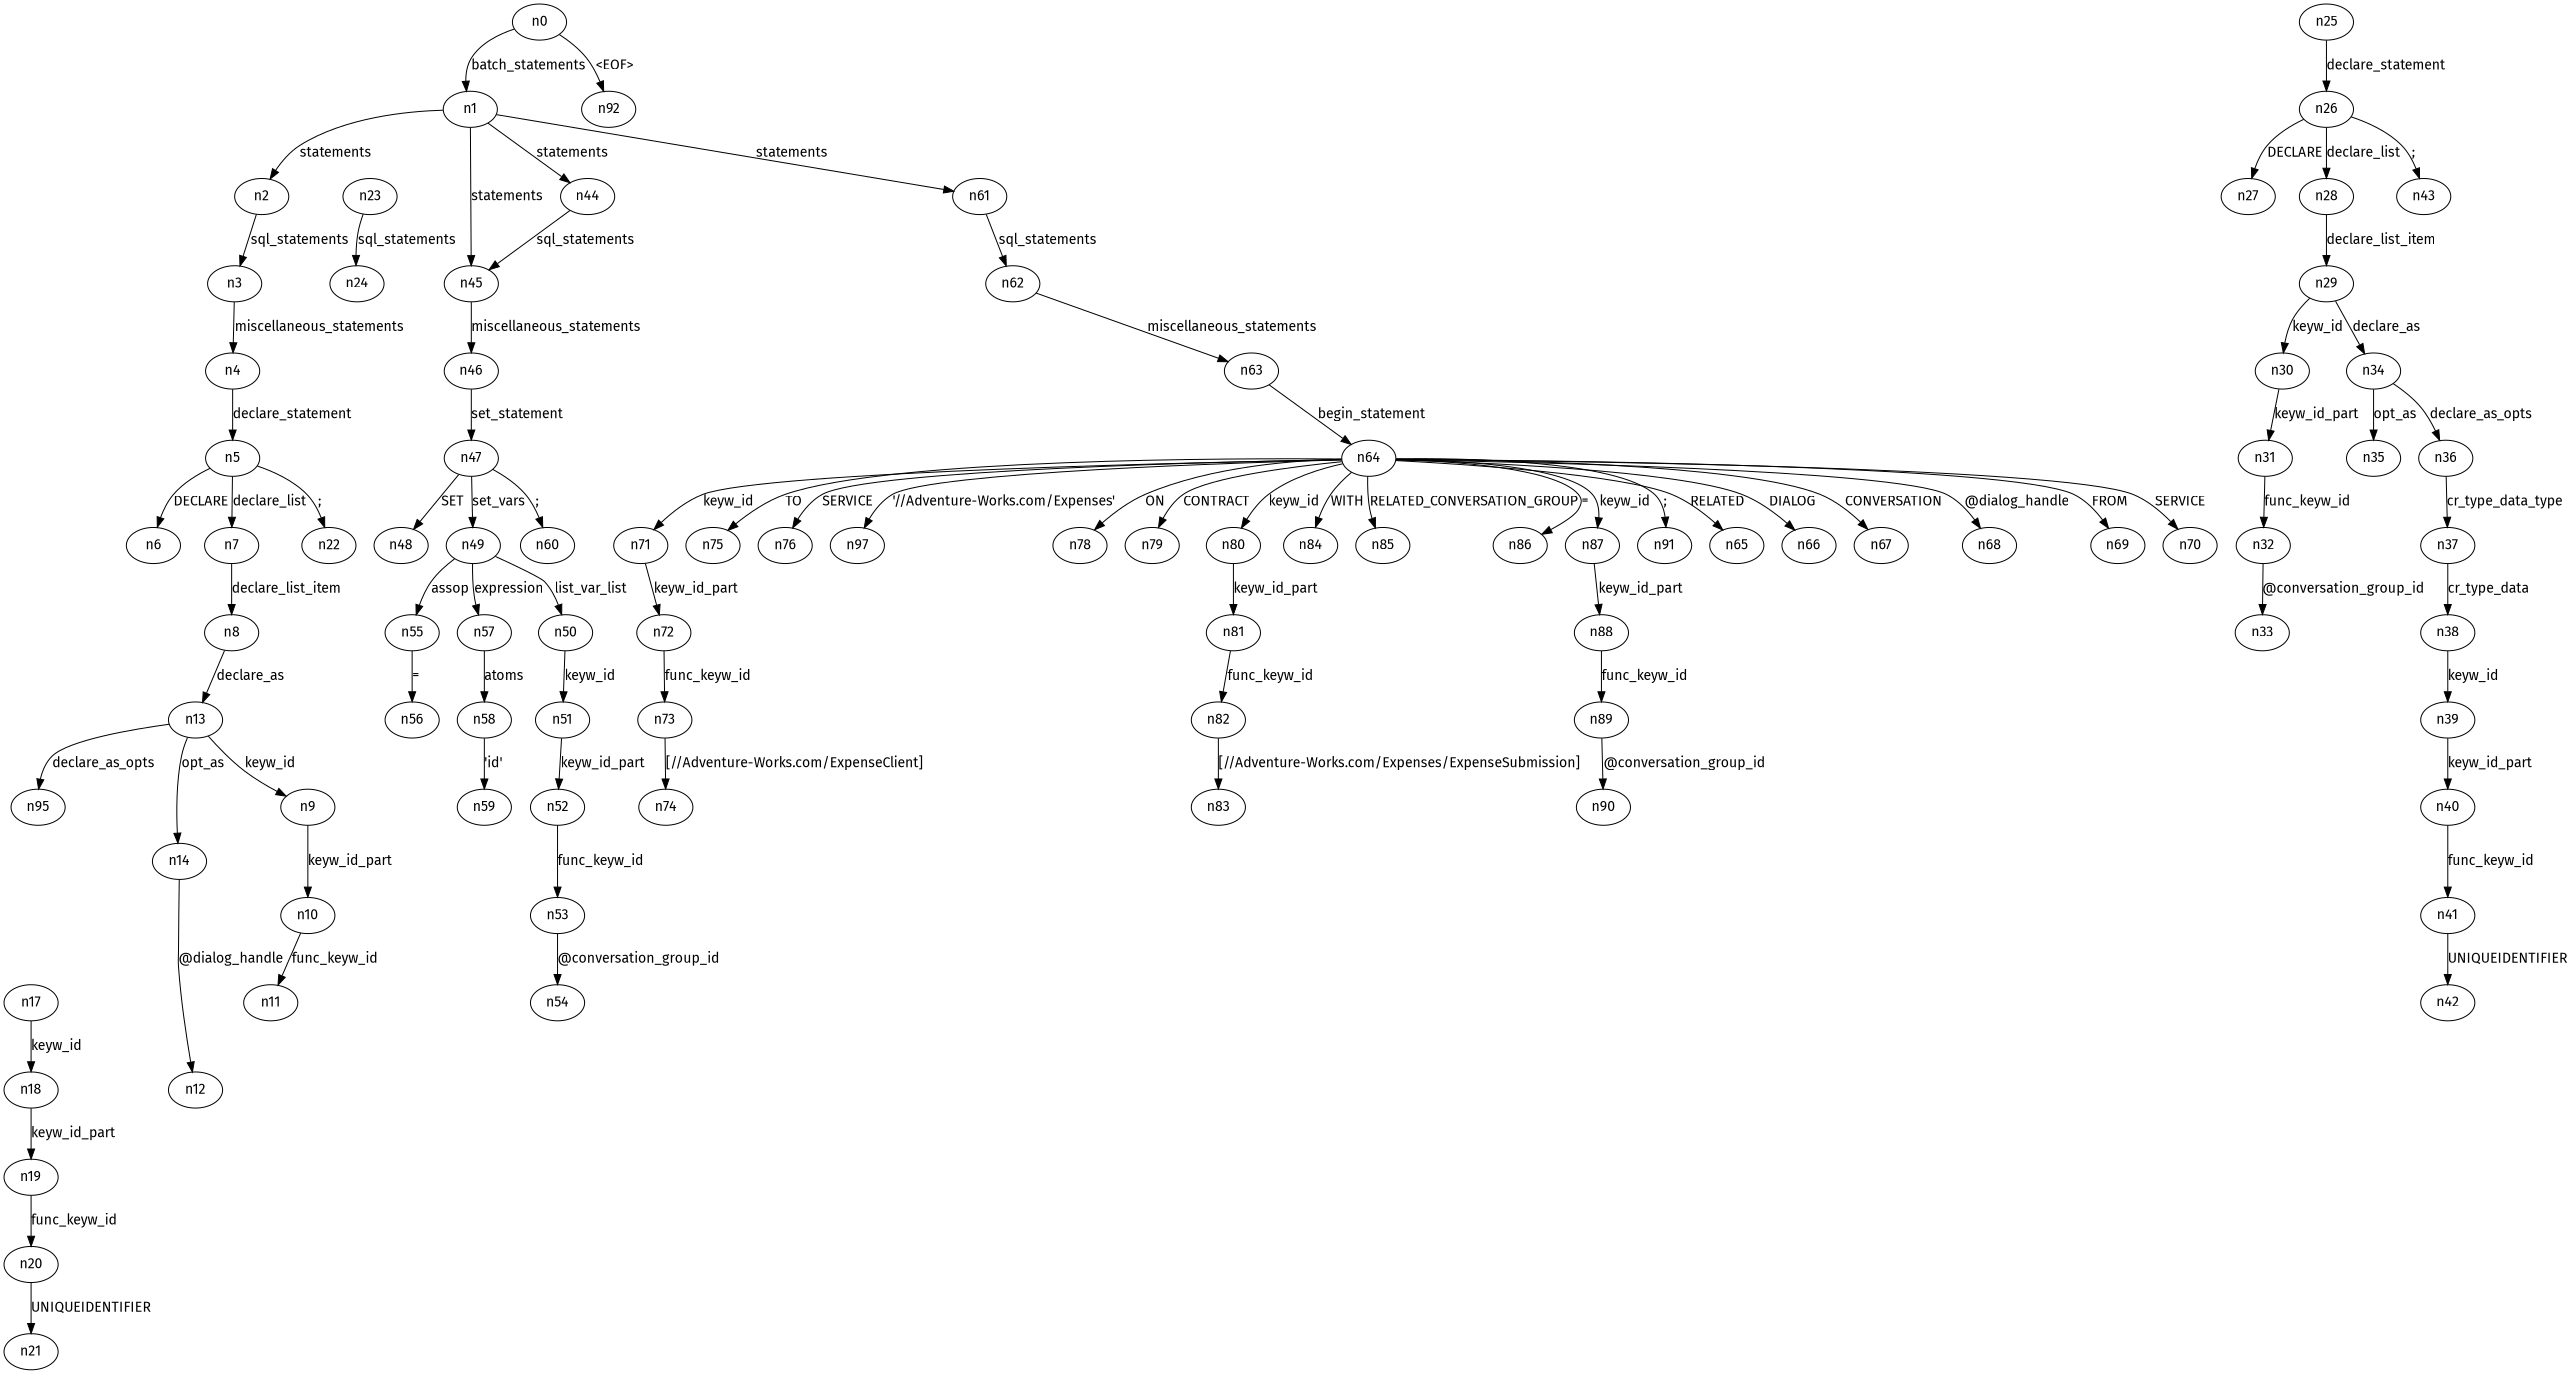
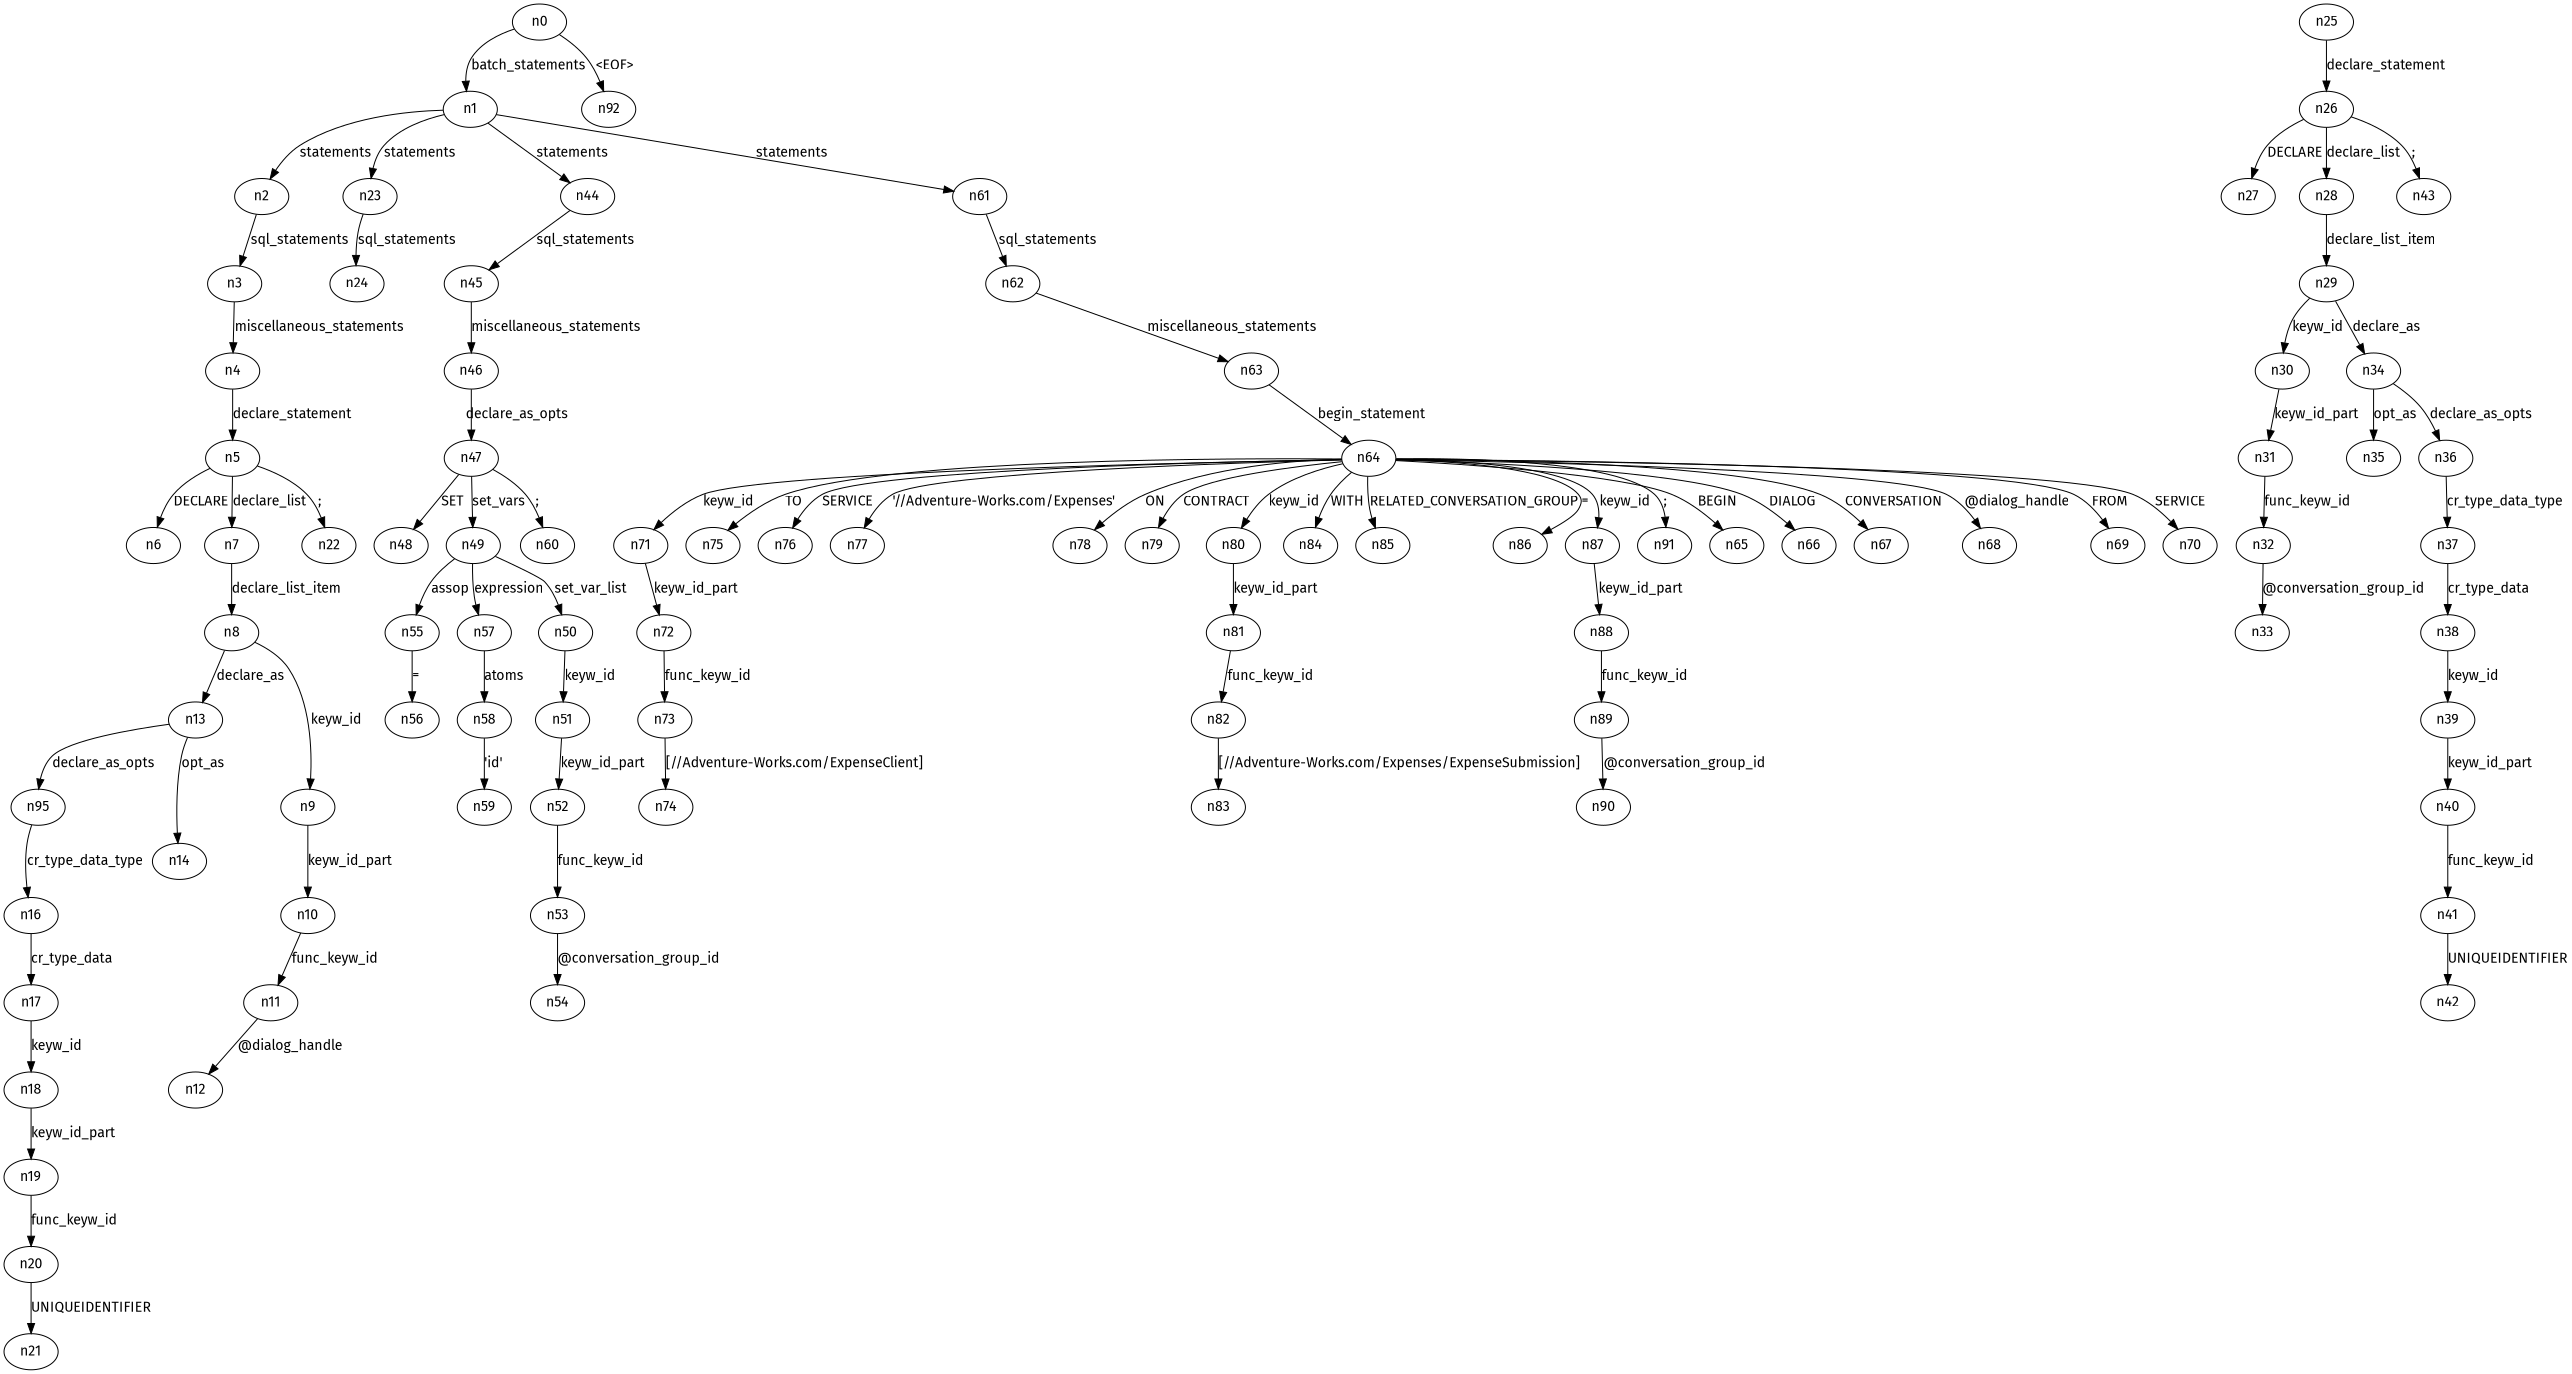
(471, 191) -> (401, 132)
(517, 415) -> (517, 415)
(1718, 502) -> (1718, 502)
(857, 546) -> (857, 546)
(591, 589) -> (591, 589)
(240, 767) -> (303, 701)
none -> (31, 916)
(179, 971) -> (237, 1042)
